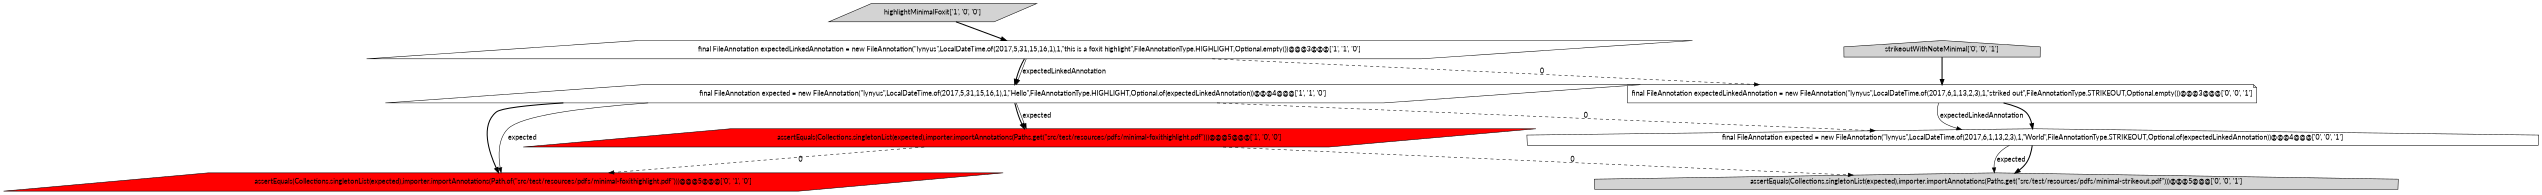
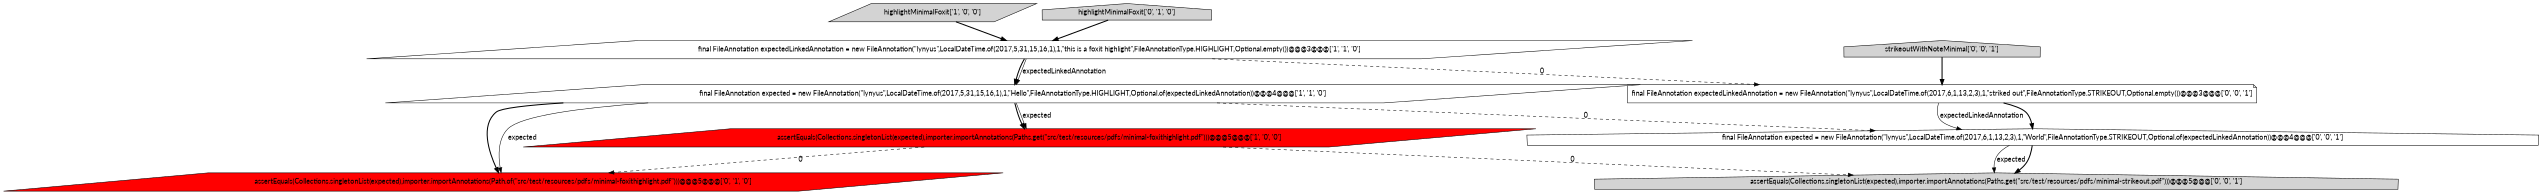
none -> (1127, 13)
